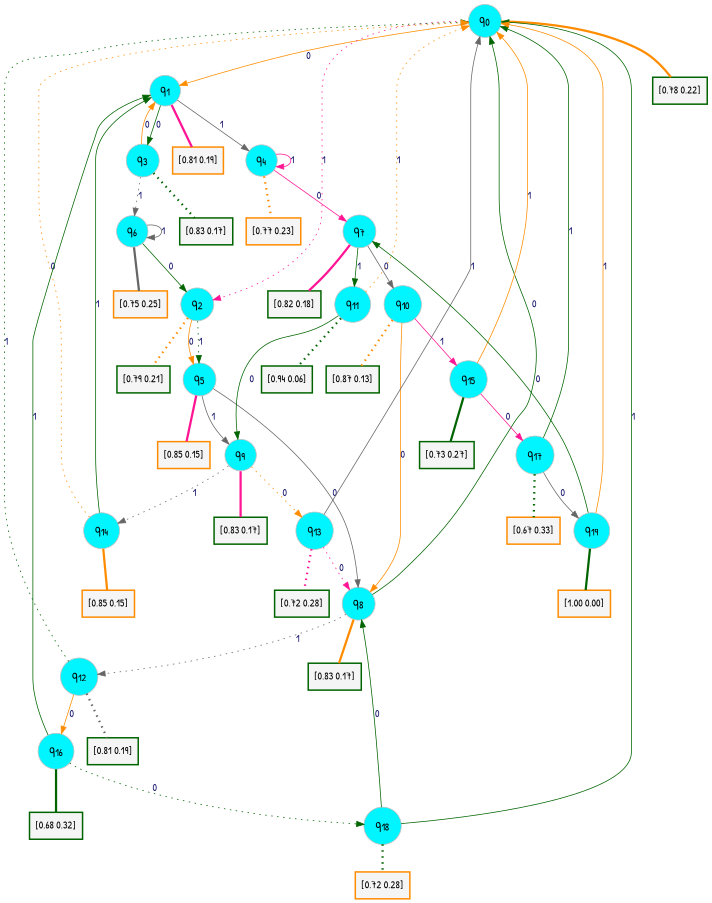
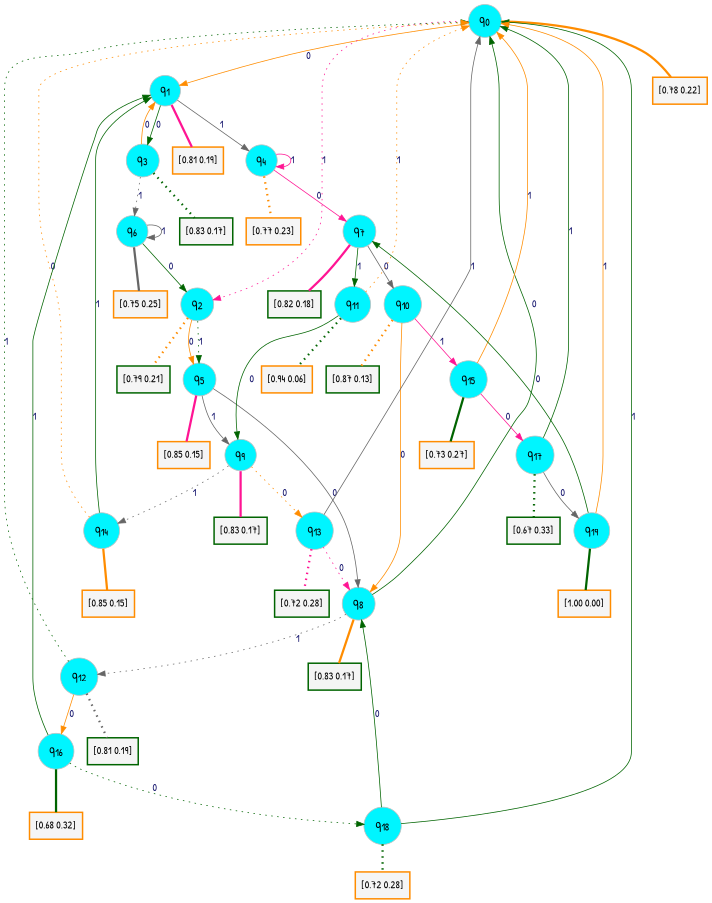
(680, 91) -> (680, 91)
(287, 379) -> (287, 379)
(447, 455) -> (447, 455)
(534, 531) -> (534, 531)
(56, 826) -> (56, 826)
